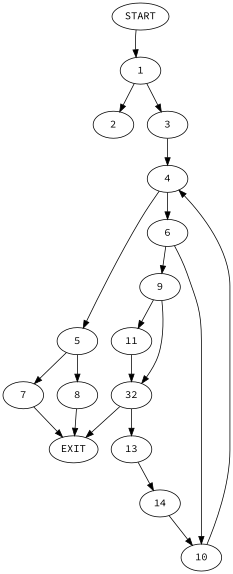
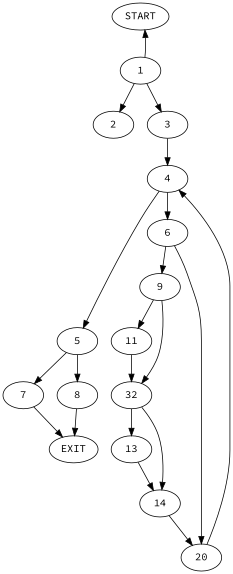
(135, 40) -> (146, 47)
(106, 419) -> (160, 442)
(201, 558) -> (201, 558)
